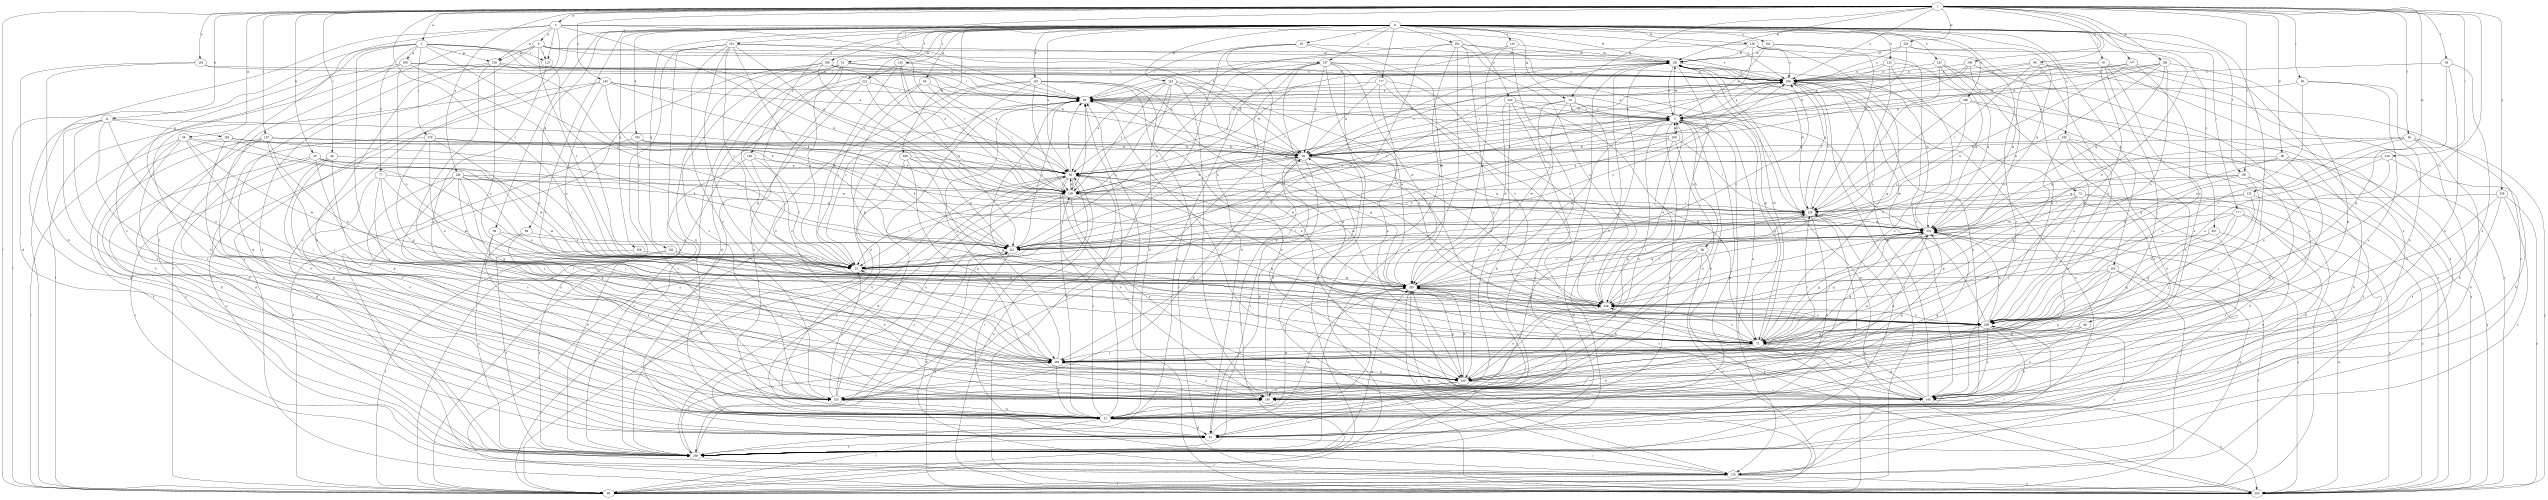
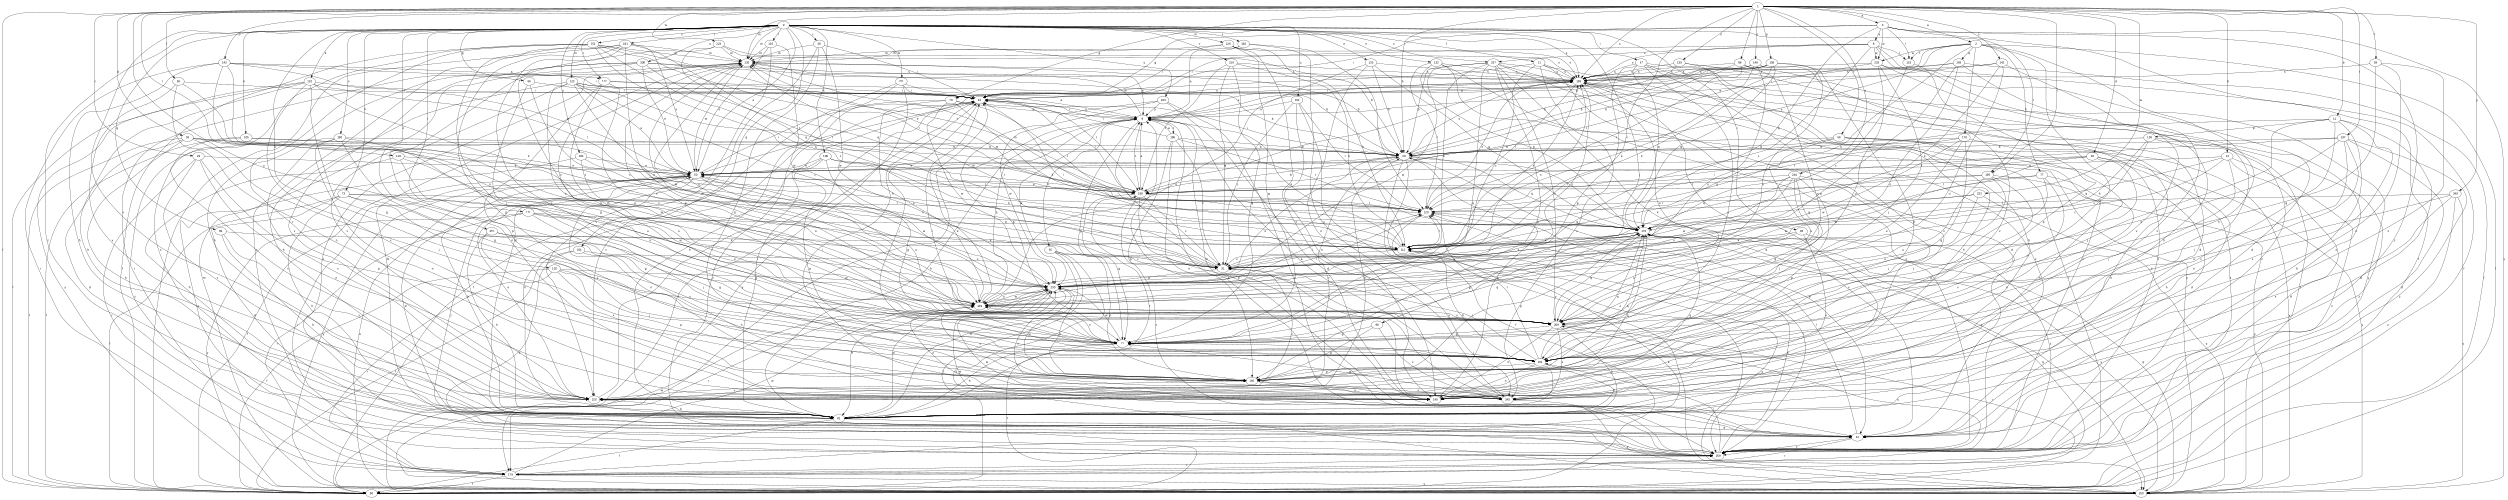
(1191, 114) -> (414, 70)
(1000, 132) -> (981, 176)
(639, 250) -> none
